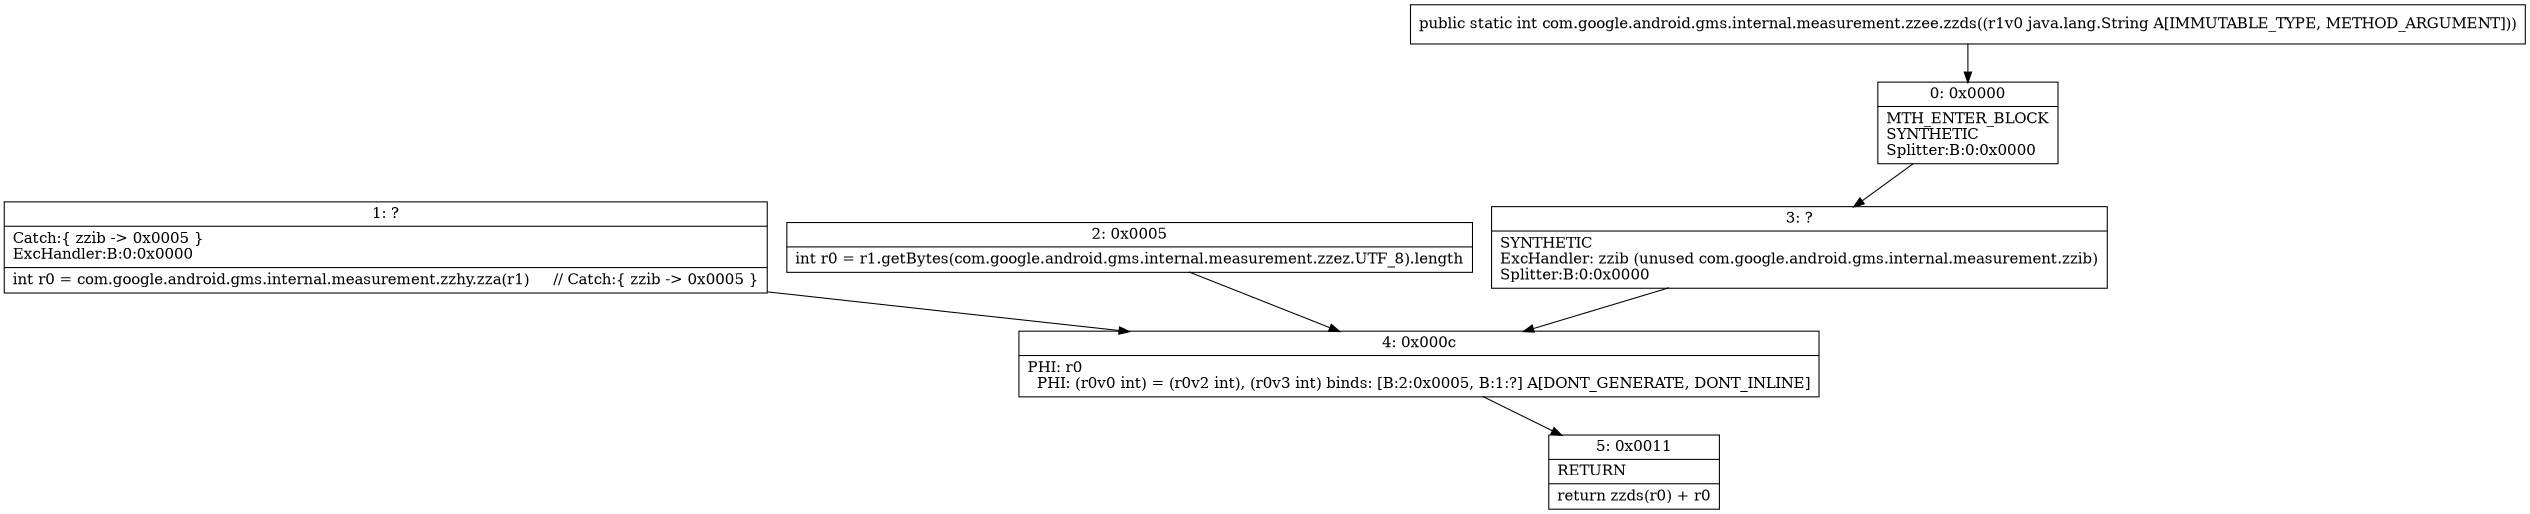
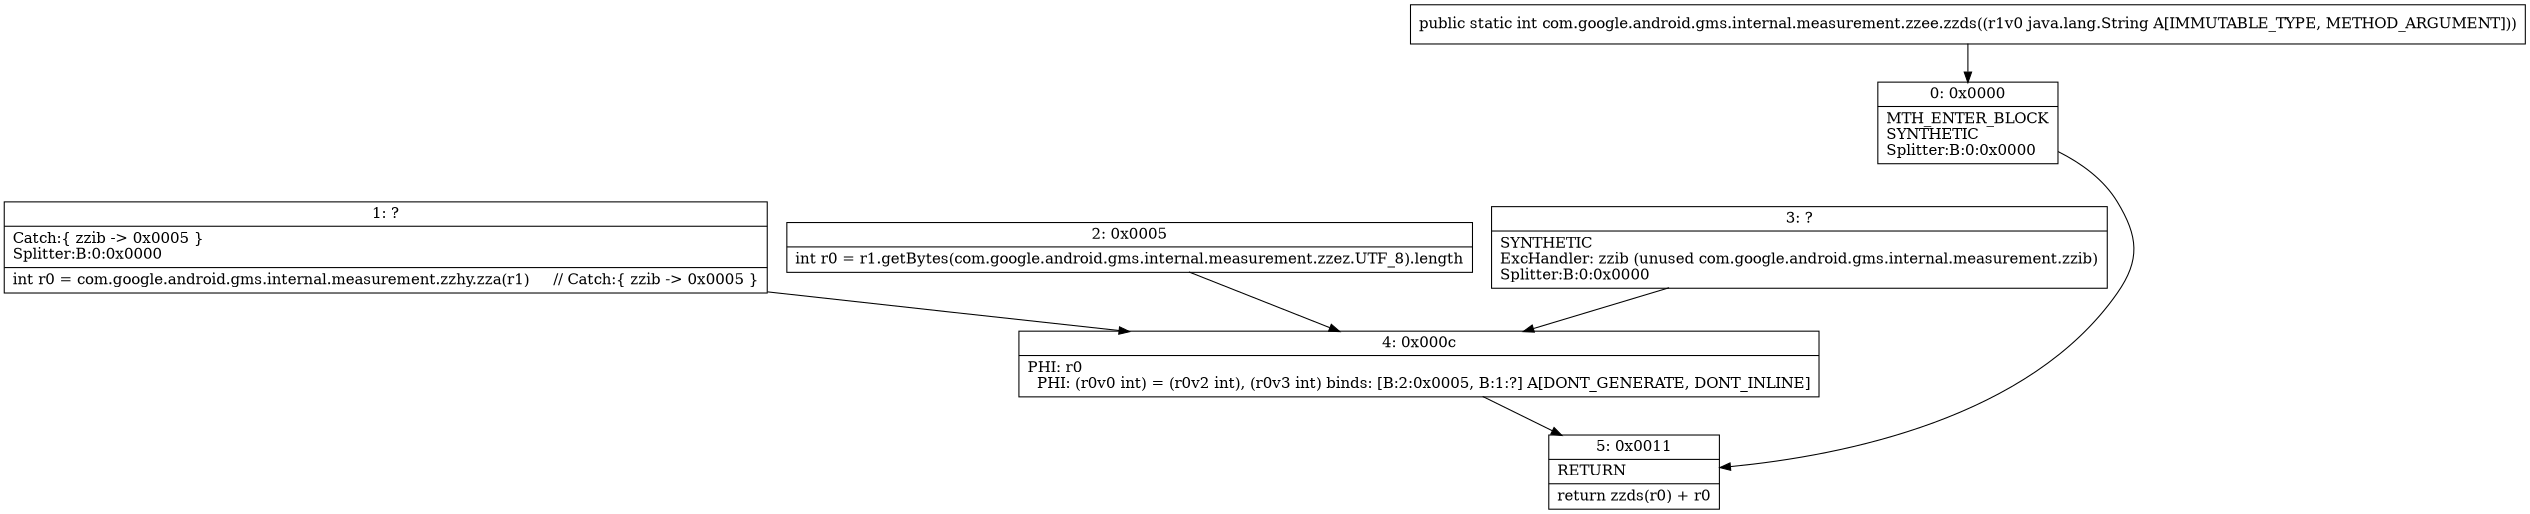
(1888, 182) -> (2022, 380)
(103, 254) -> (88, 254)
